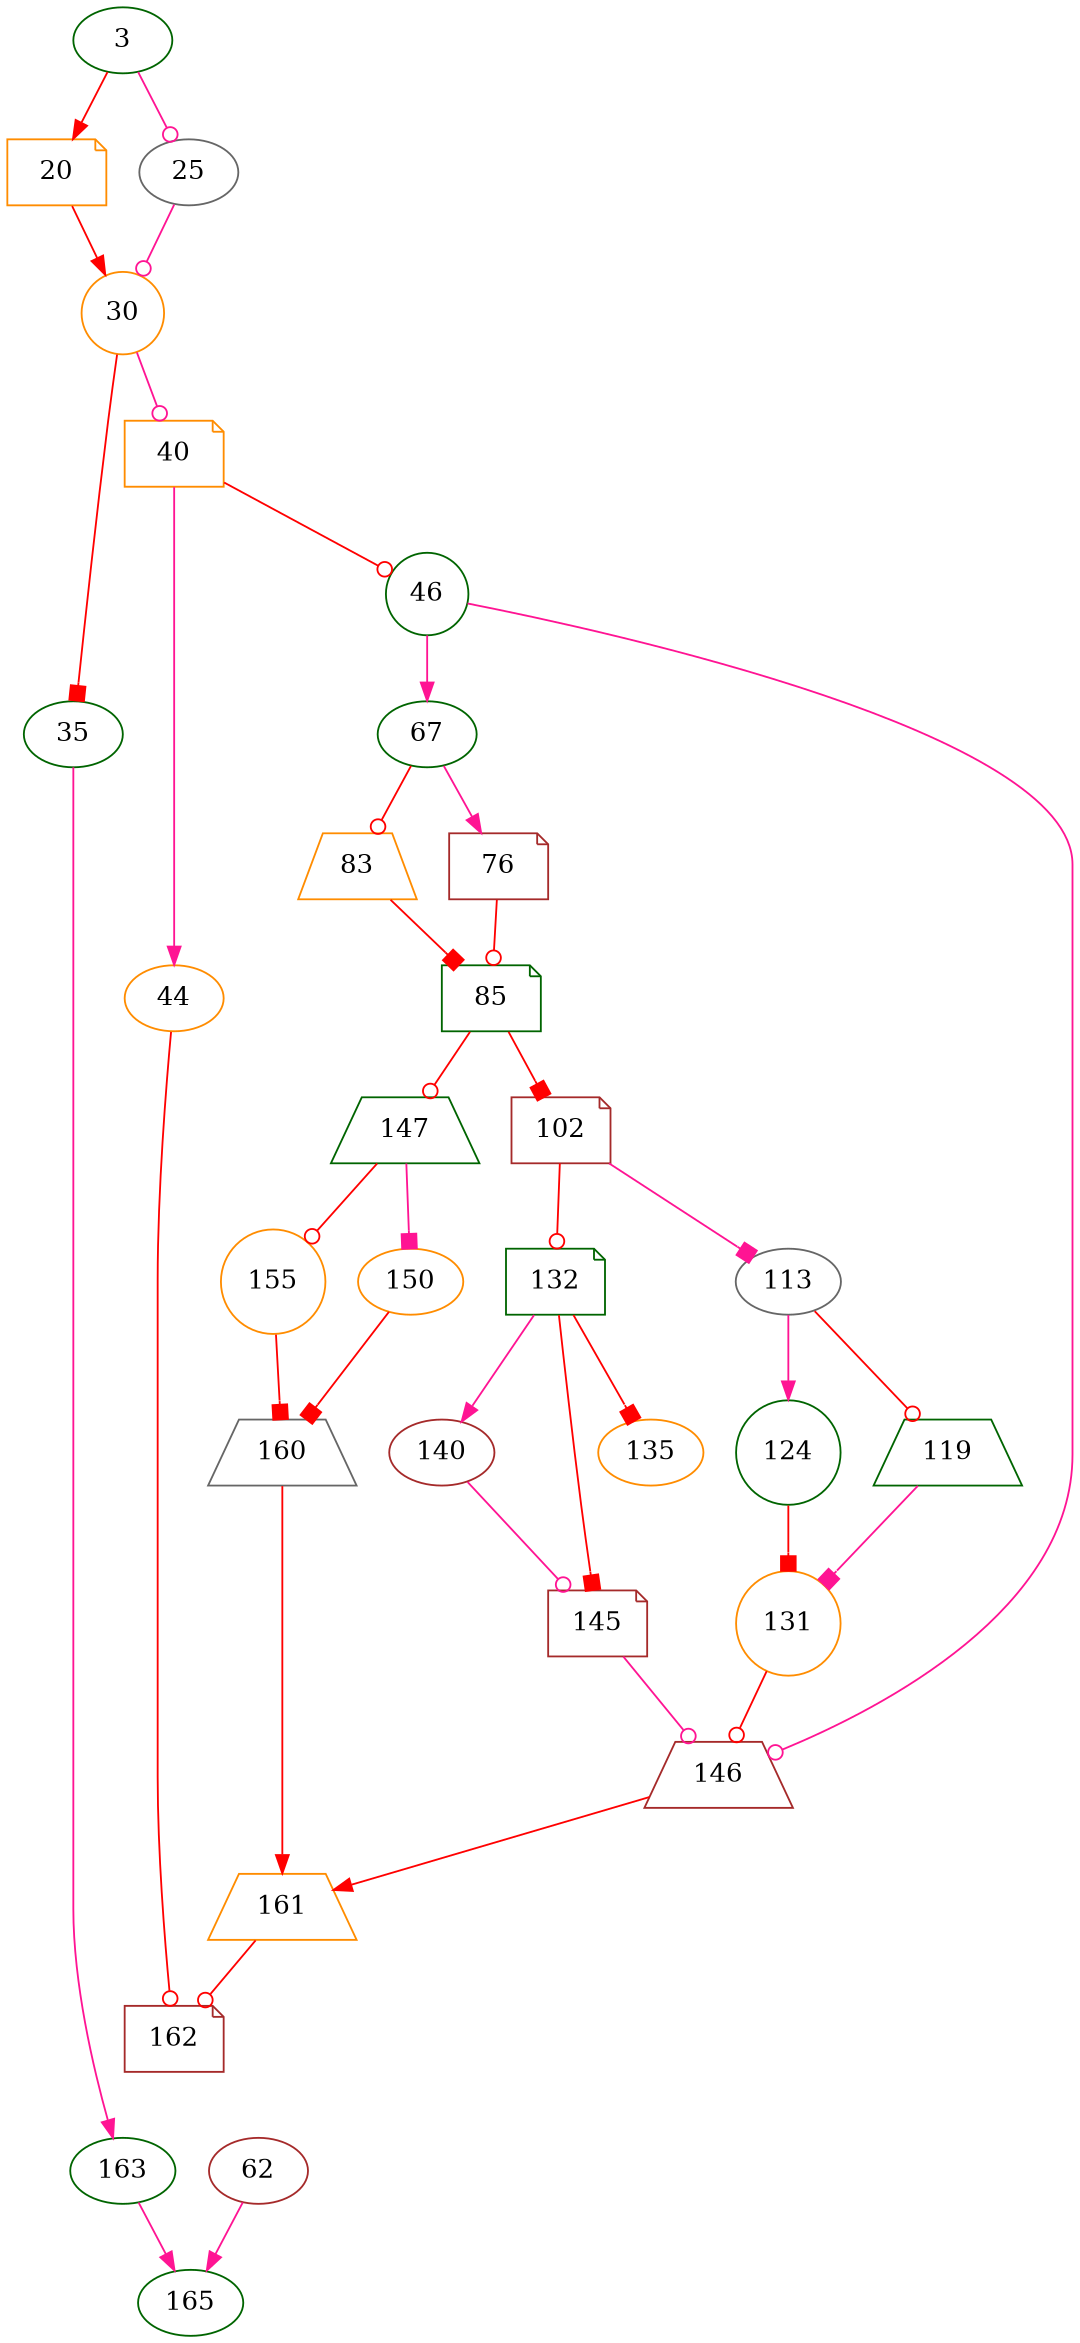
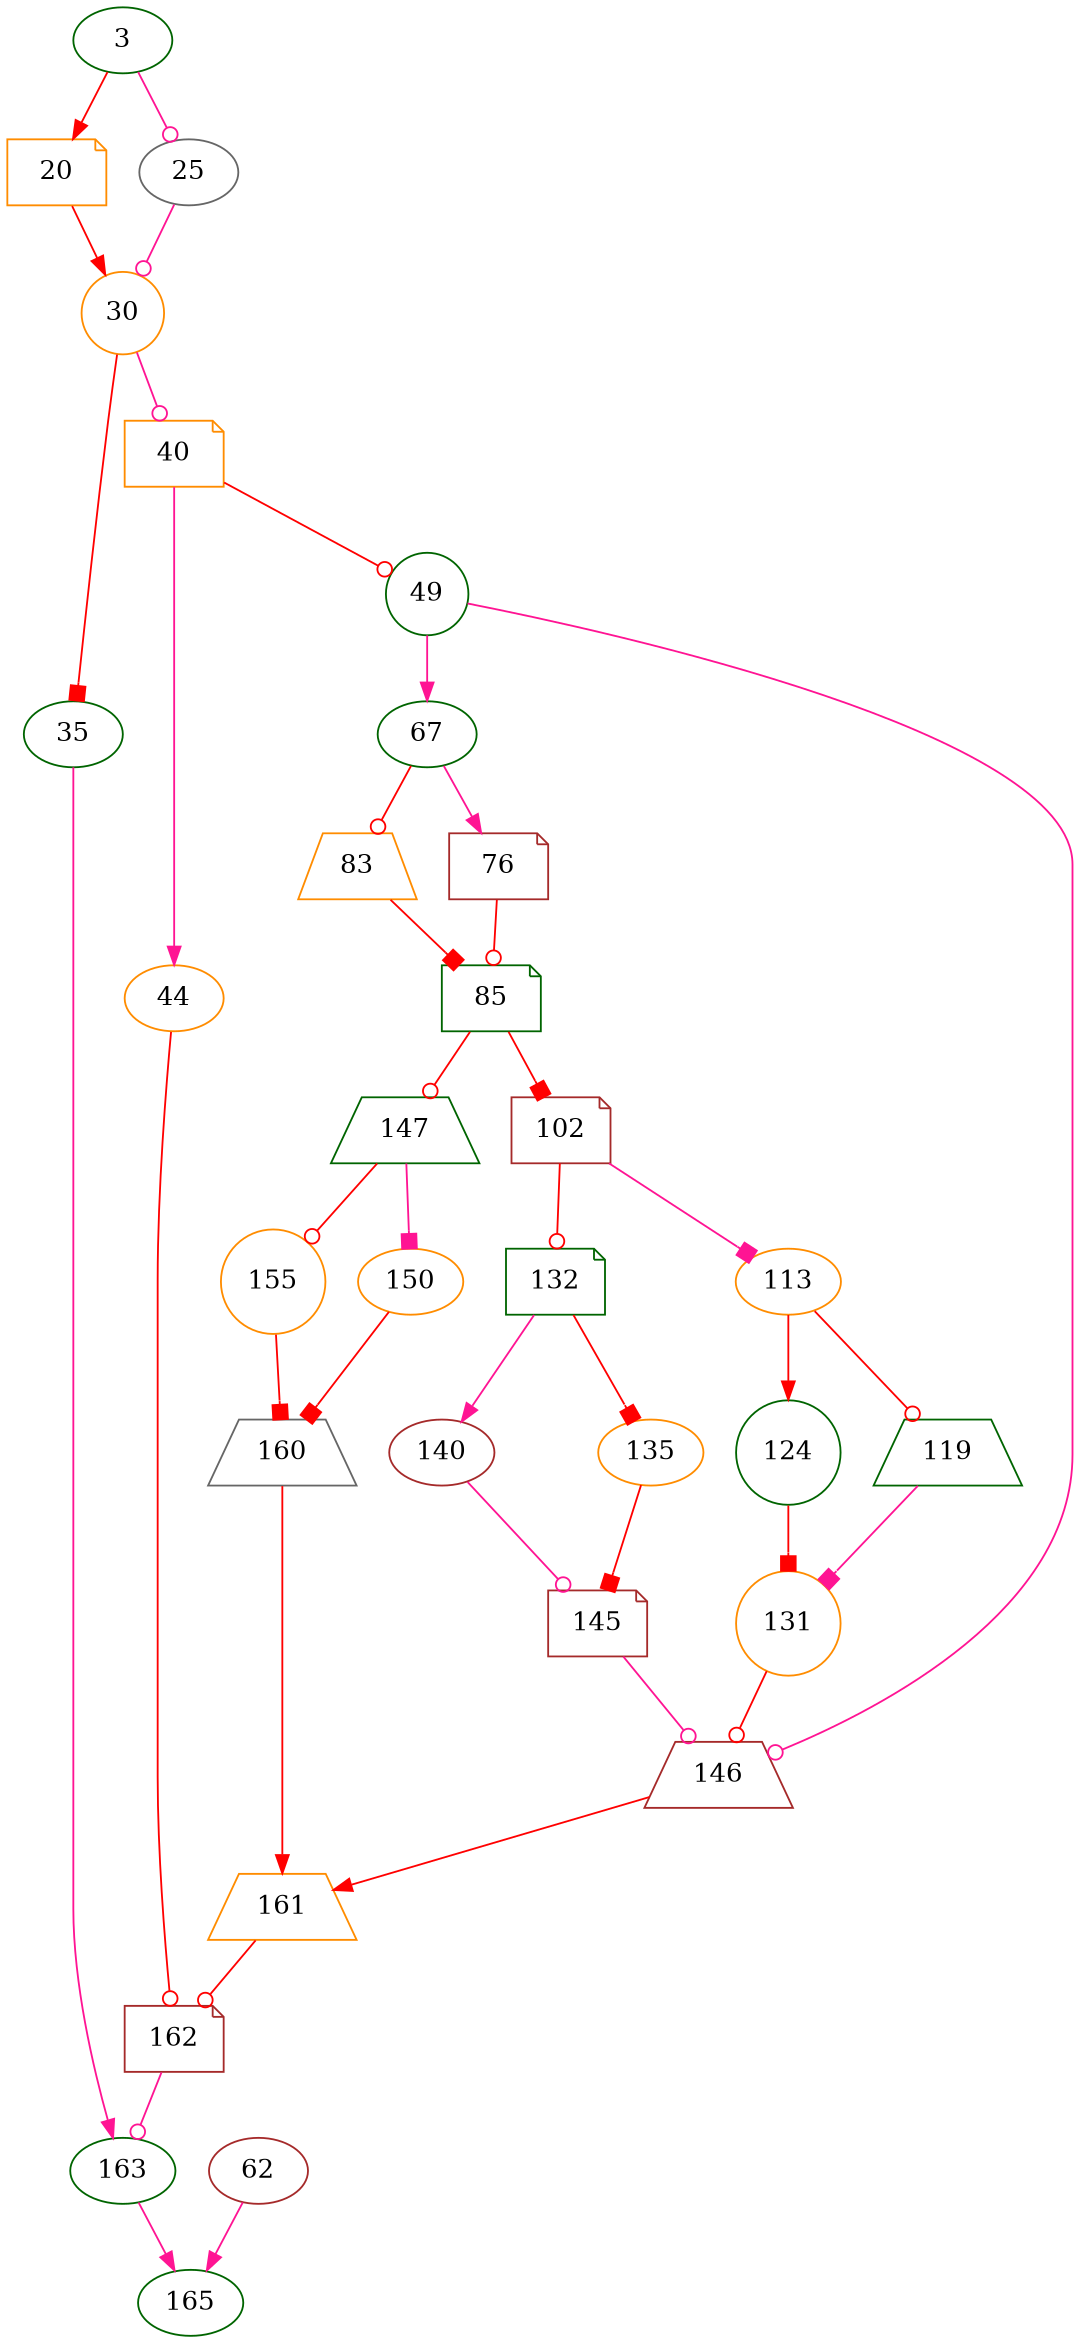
(427, 594) -> (427, 594)
(788, 1282) -> (788, 1282)
(788, 1348) -> (788, 1348)
(574, 1443) -> (627, 1529)
none -> (151, 2099)
